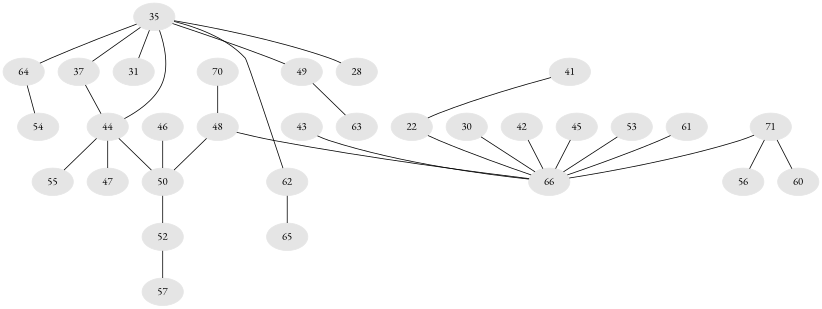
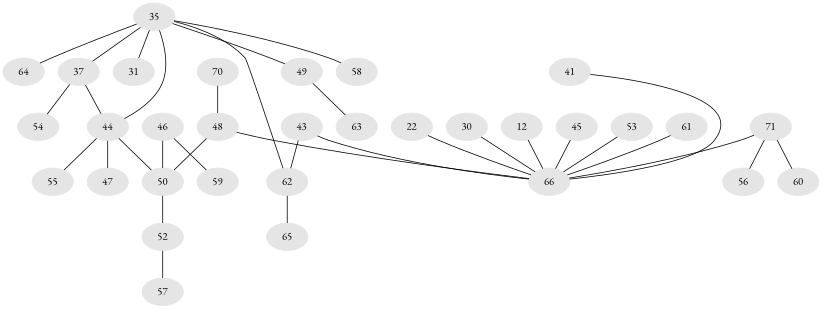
(357, 72) -> (357, 72)
(489, 96) -> (717, 135)
(31, 99) -> (58, 99)
(522, 127) -> (522, 127)
none -> (294, 154)
none -> (218, 182)
